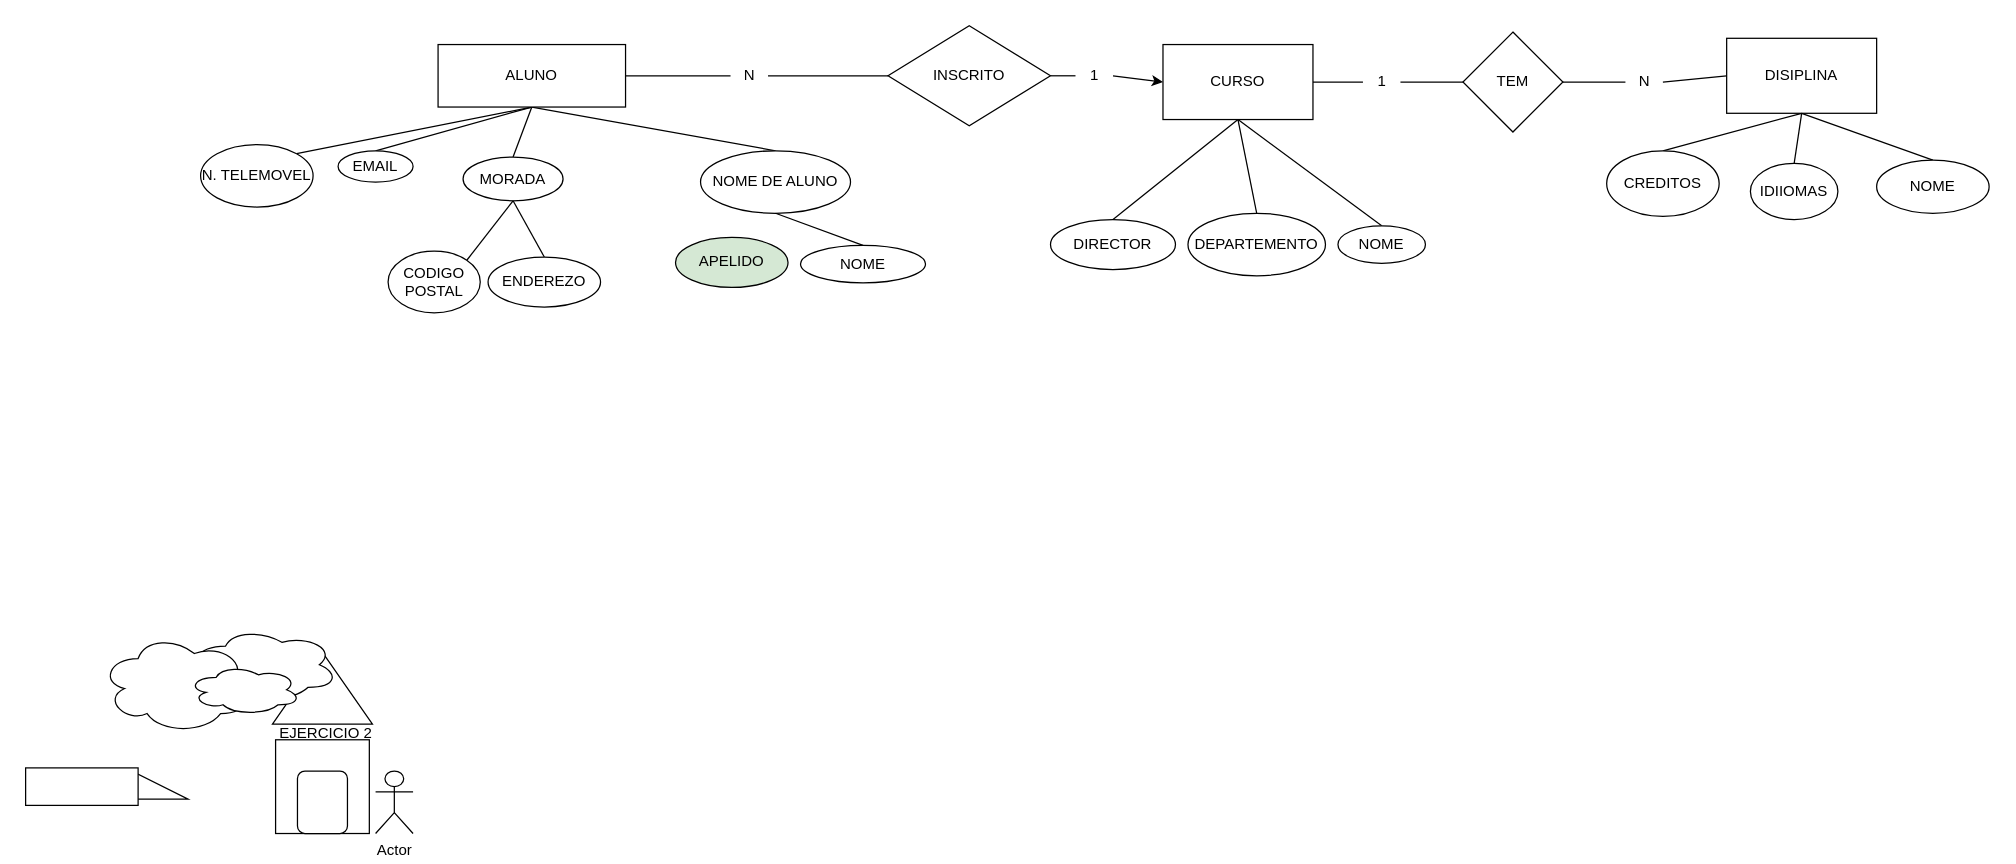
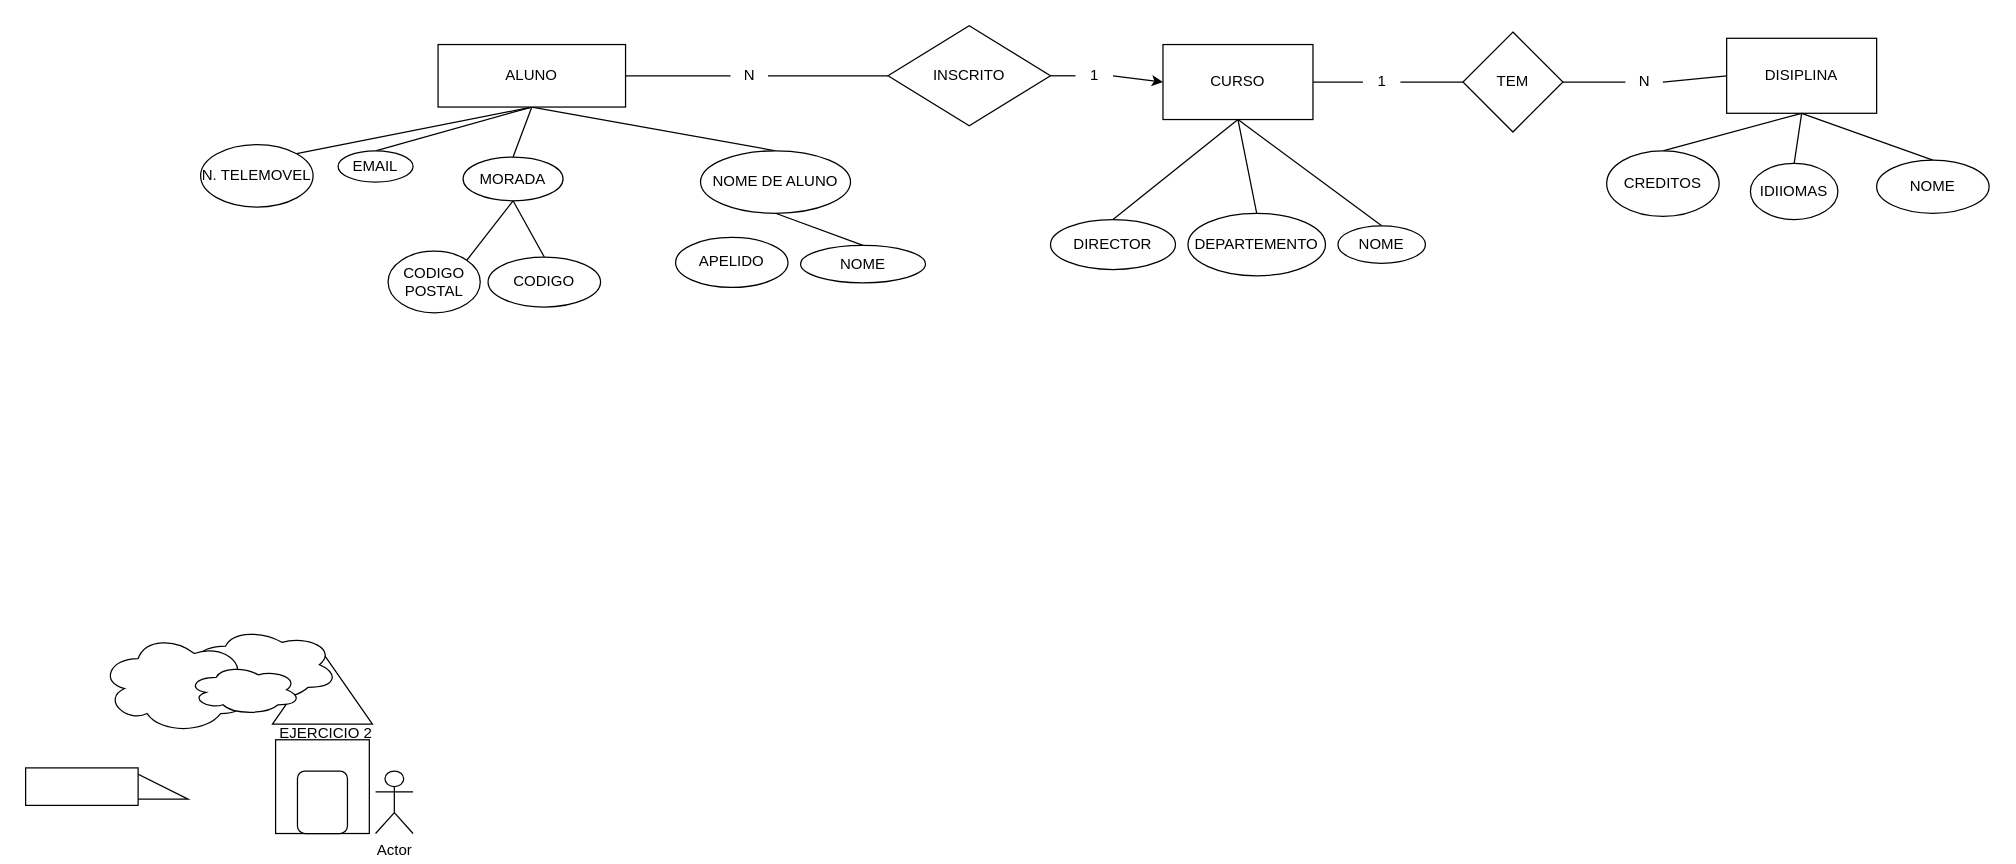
(732, 262) -> (732, 262)
(544, 282) -> (544, 282)
